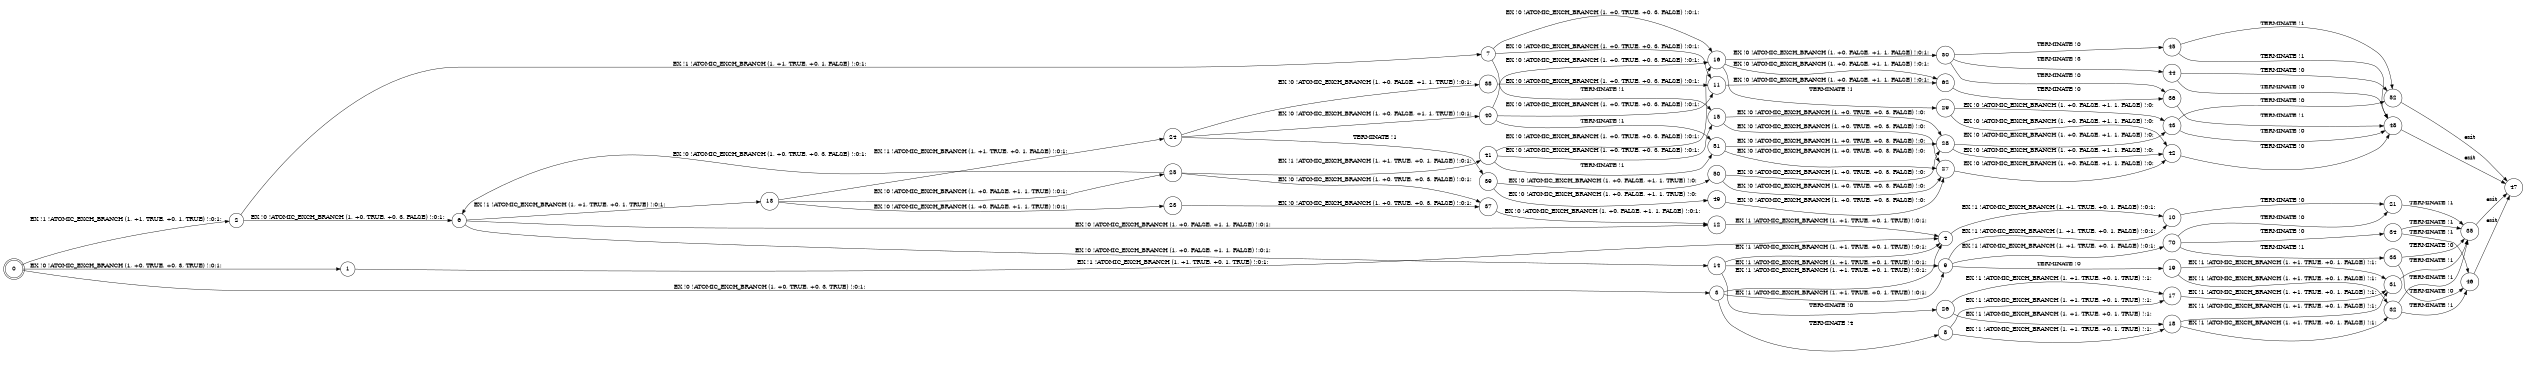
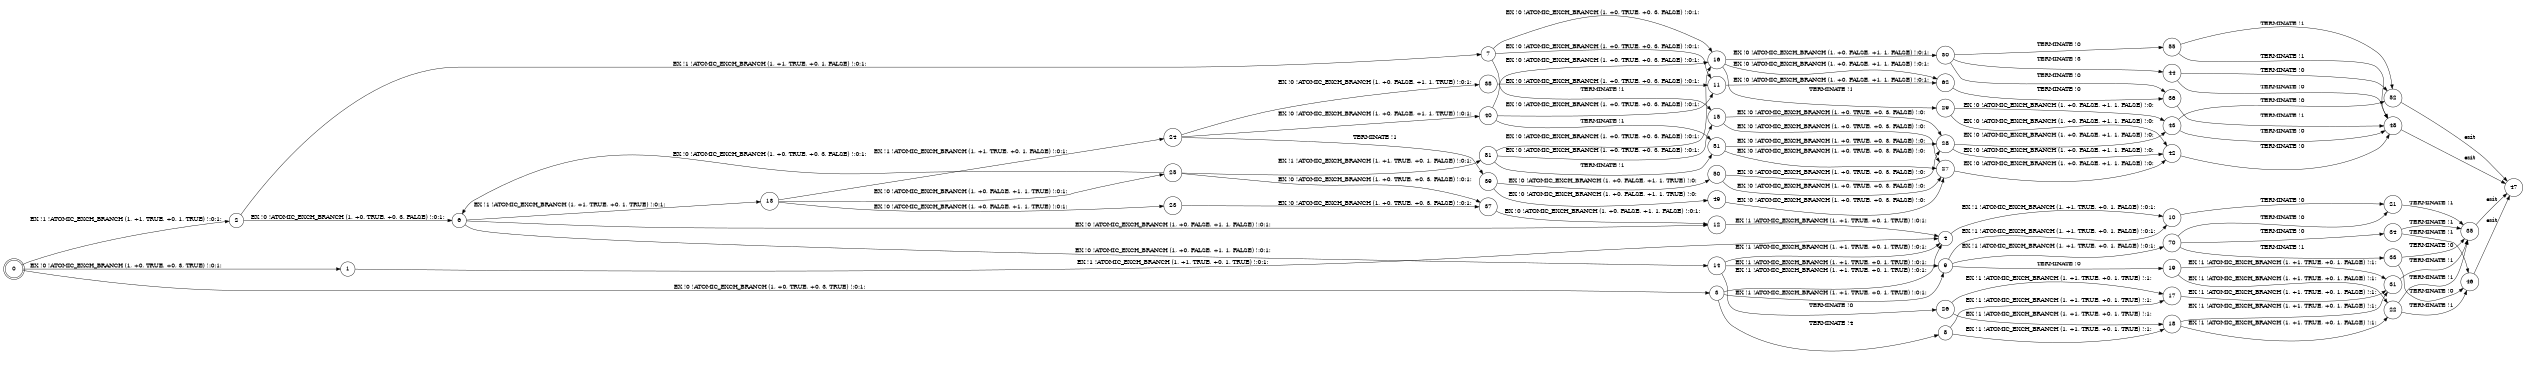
(2172, 47) -> (2172, 47)
(1488, 155) -> (1488, 155)
(2393, 310) -> (2393, 310)
